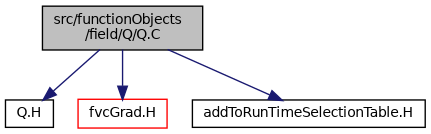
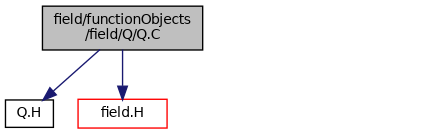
(123, 28) -> (123, 28)
(123, 114) -> (123, 114)
(309, 114) -> none
